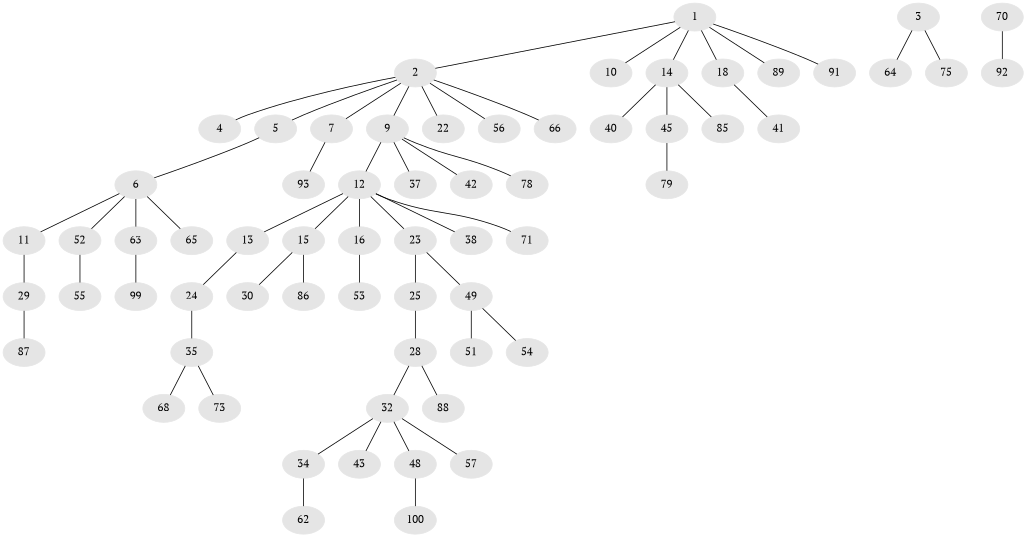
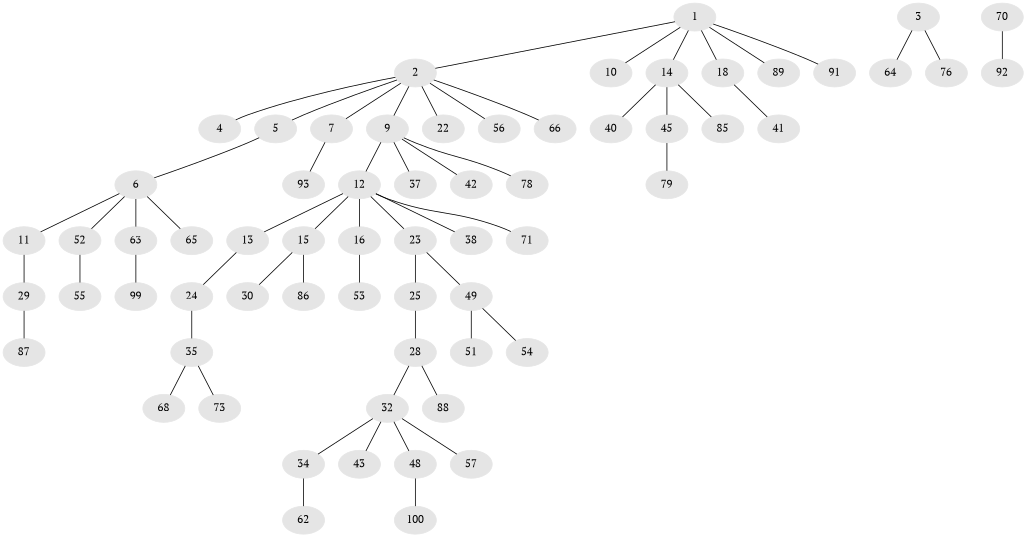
(946, 73) -> (946, 73)
